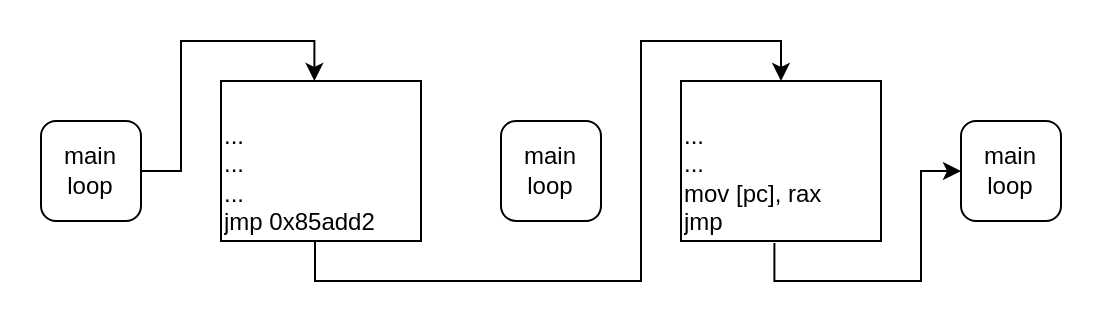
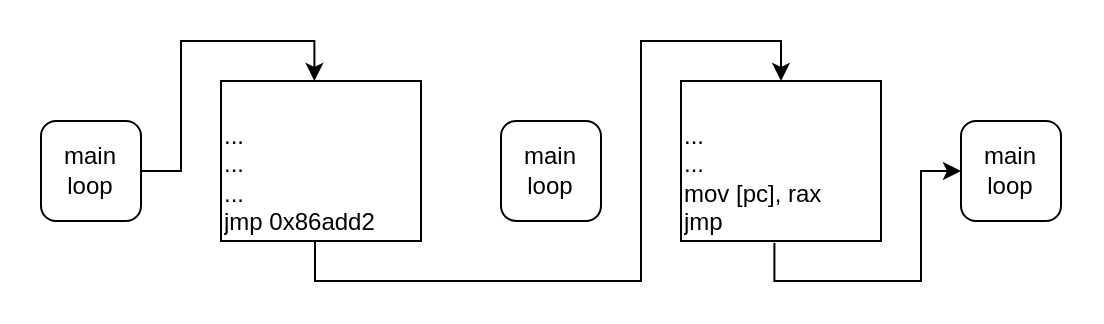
(303, 179) -> (303, 179)
